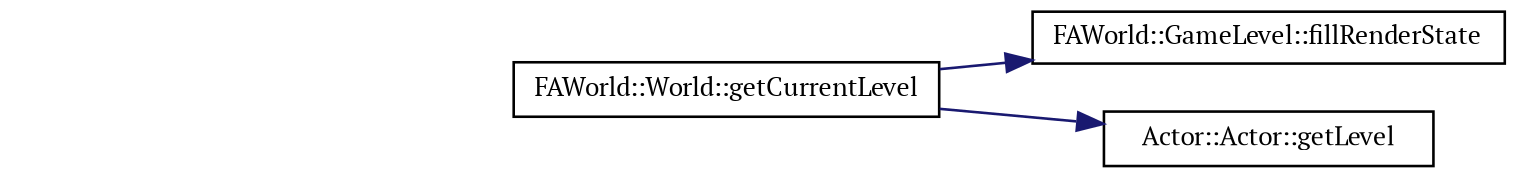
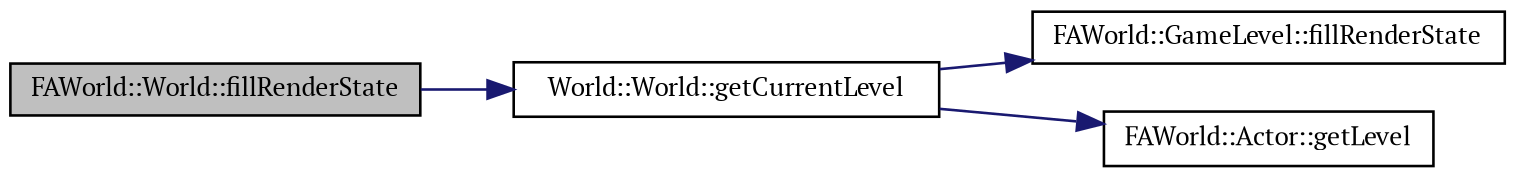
none -> (215, 90)
(726, 90) -> (726, 90)
(1269, 139) -> (1269, 139)
